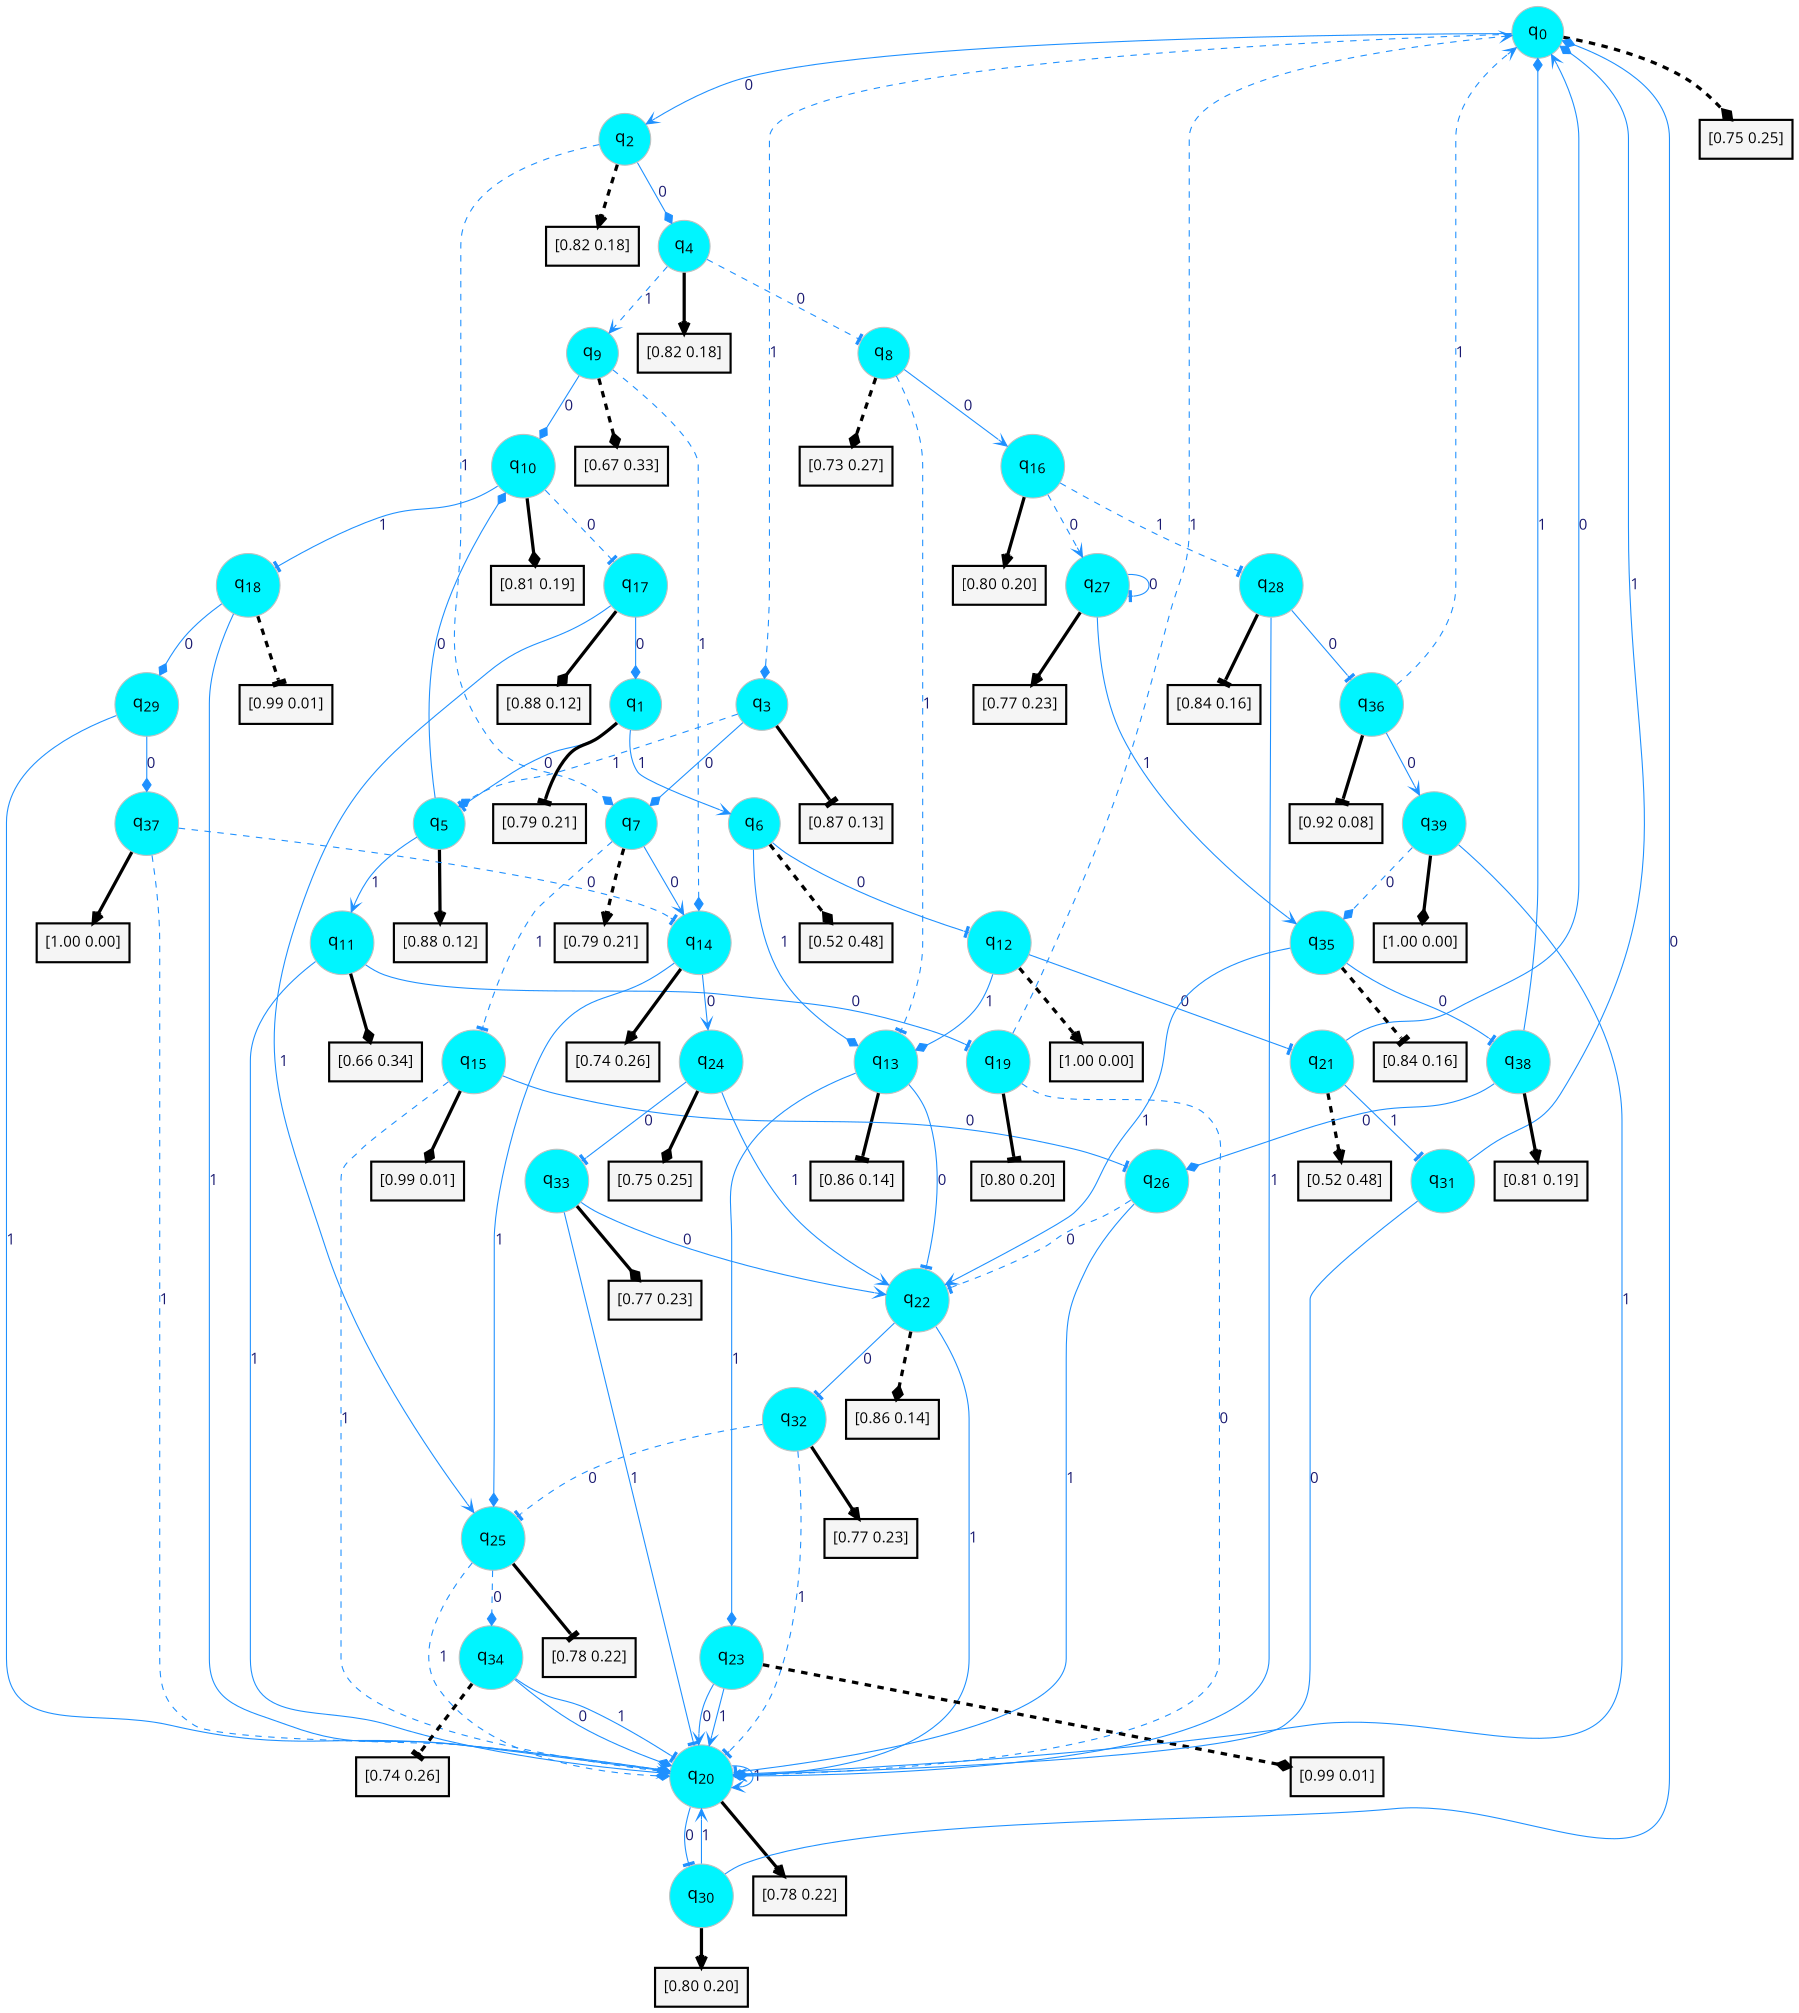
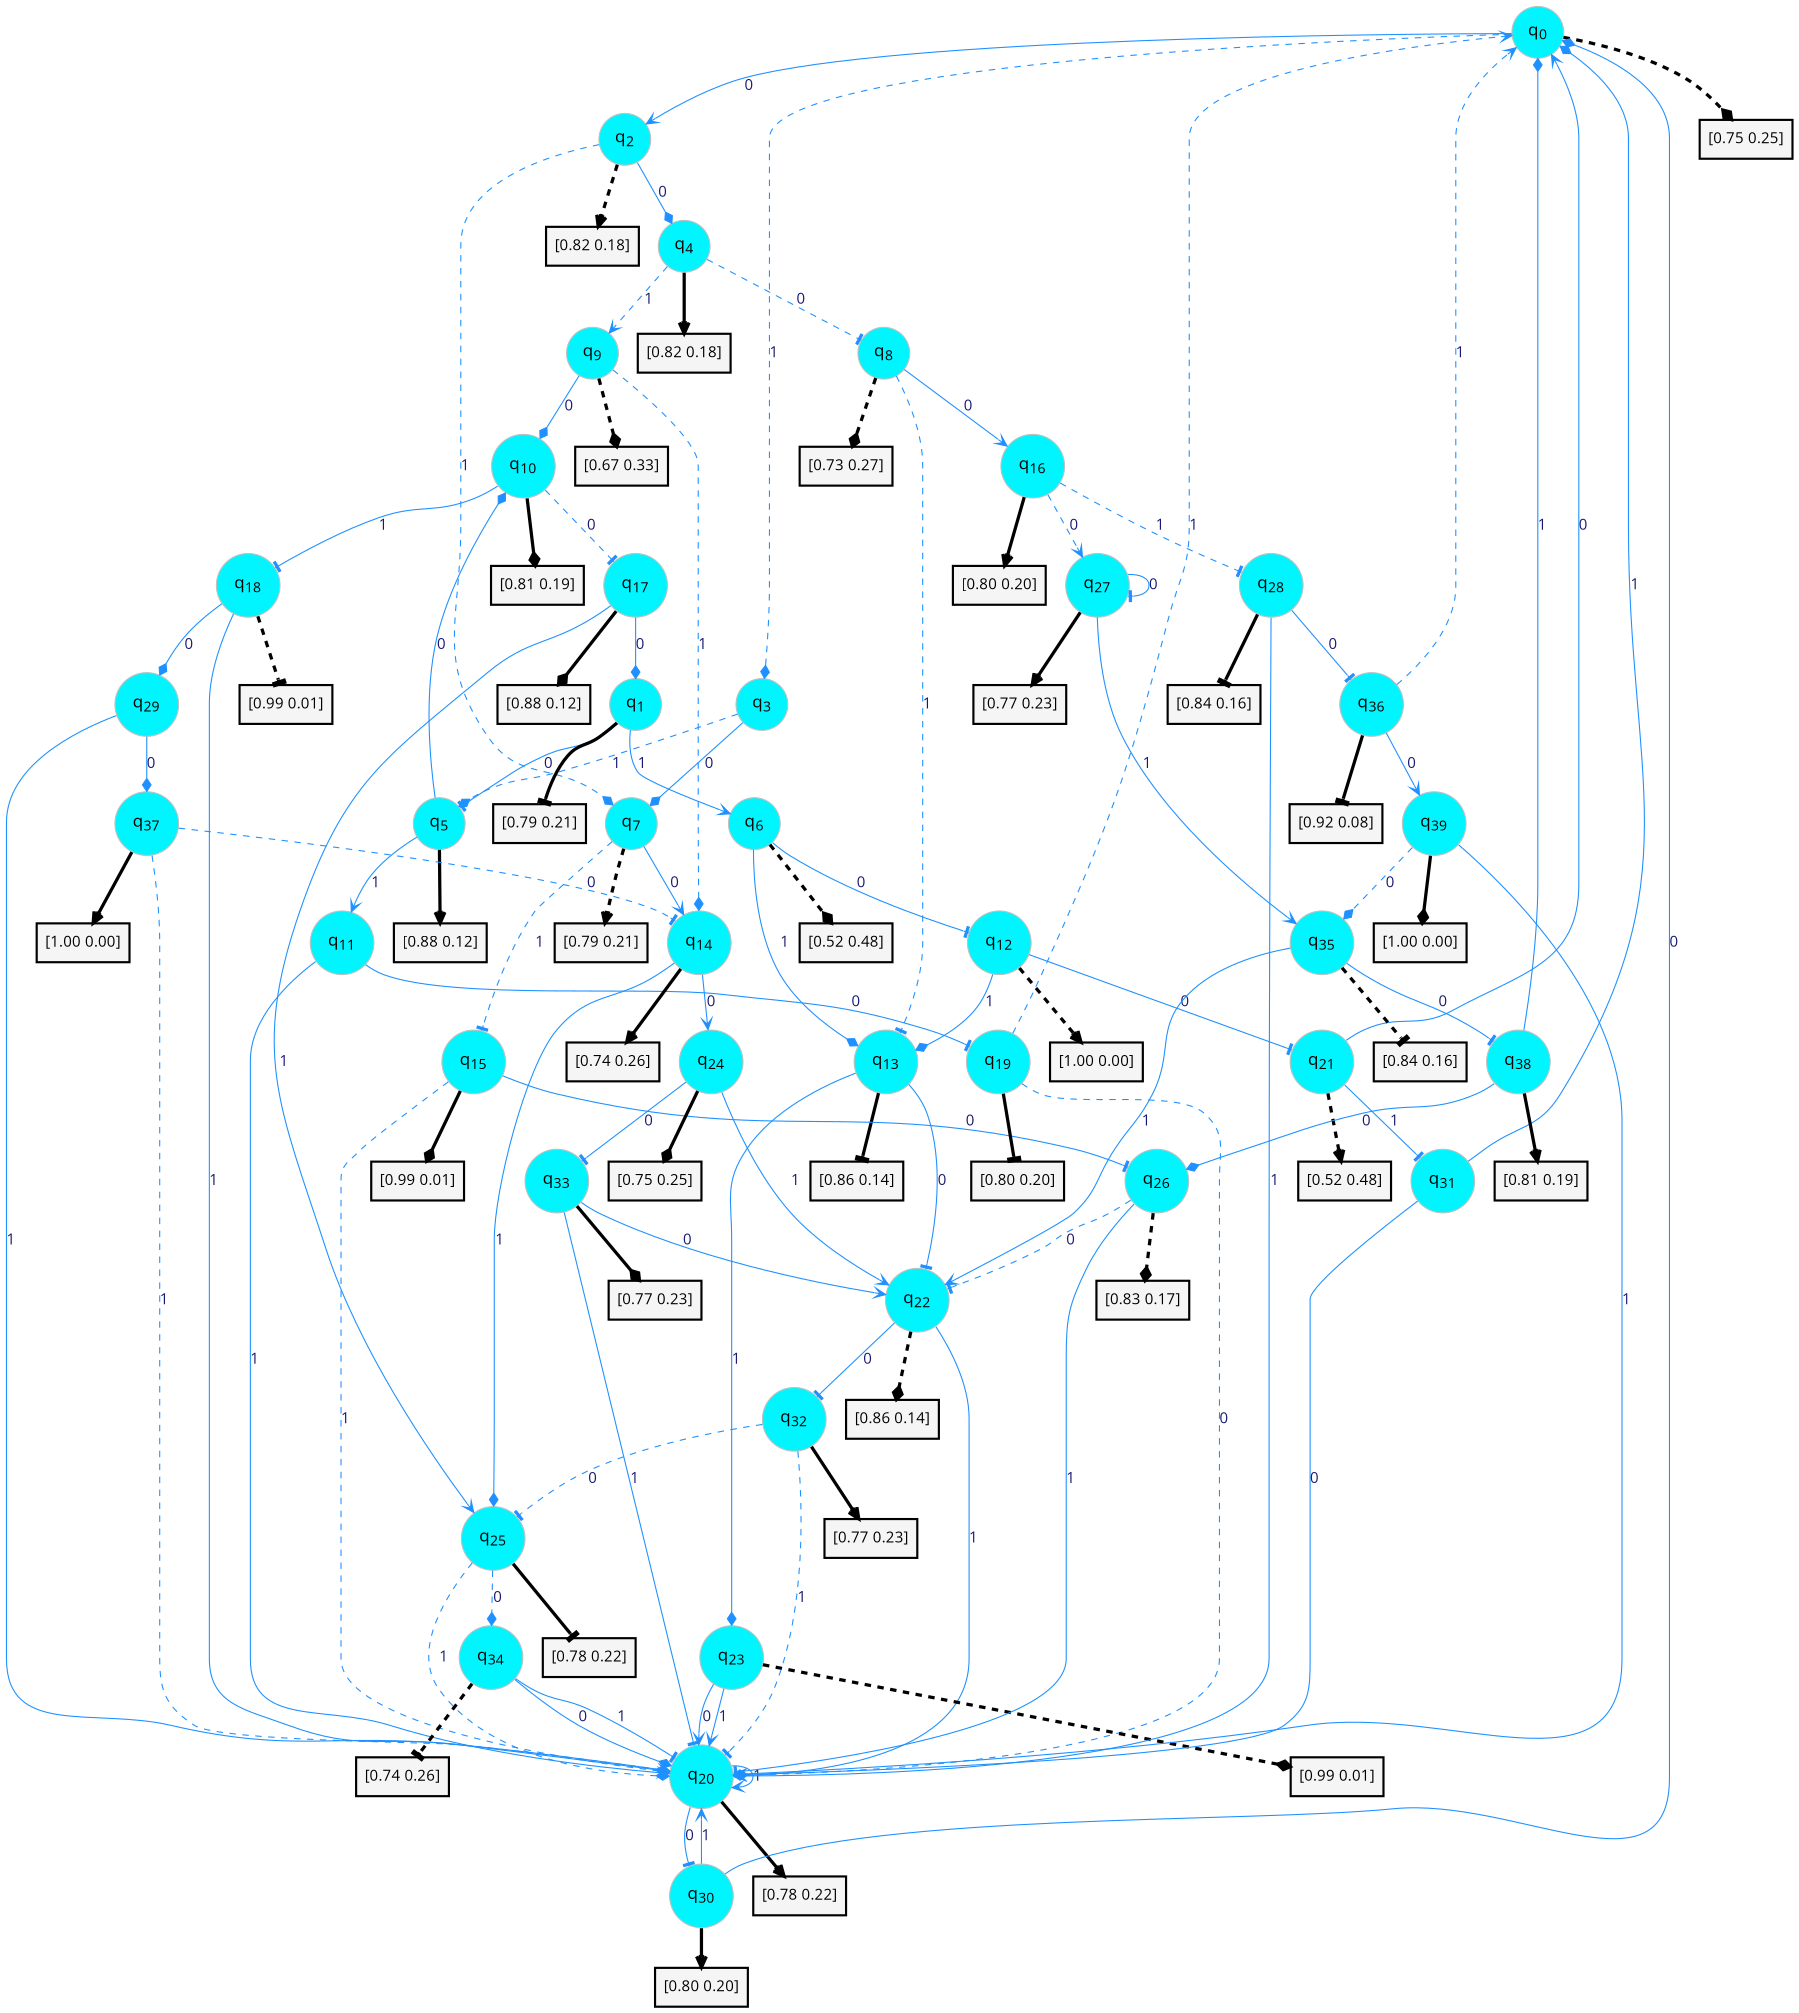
(846, 824) -> none
(376, 1062) -> none
none -> (1143, 1300)
